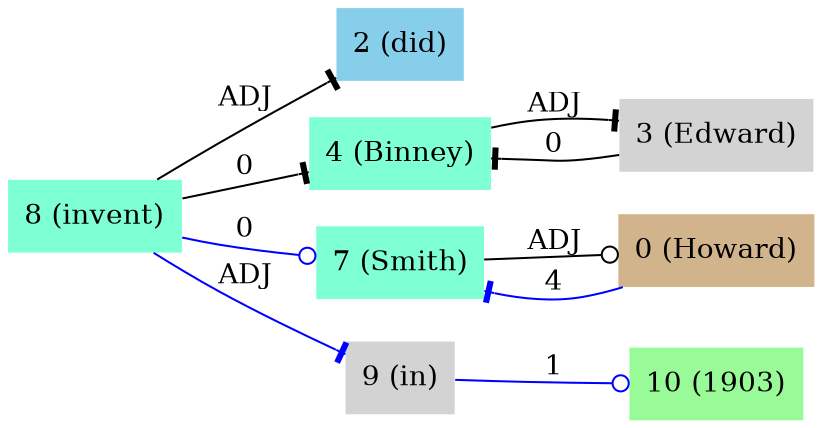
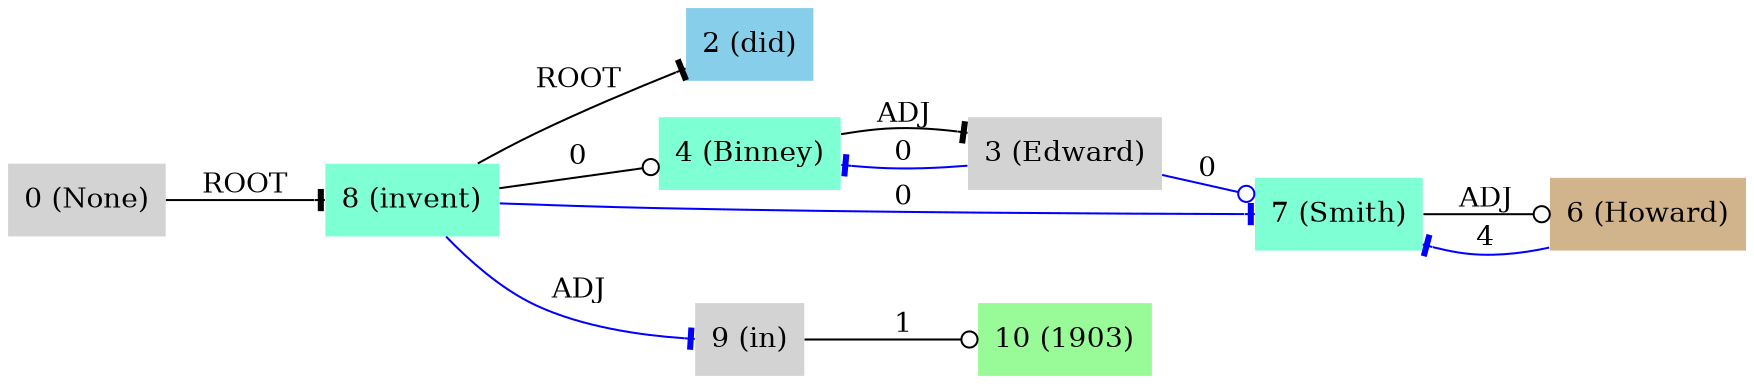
(246, 98) -> (579, 80)
(560, 161) -> (909, 168)
none -> (1200, 184)
(240, 186) -> (571, 178)
none -> (87, 200)
(240, 248) -> (872, 212)
(716, 251) -> (1648, 214)
(534, 382) -> (883, 340)
